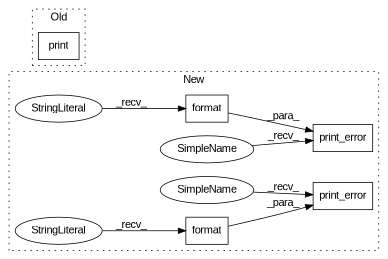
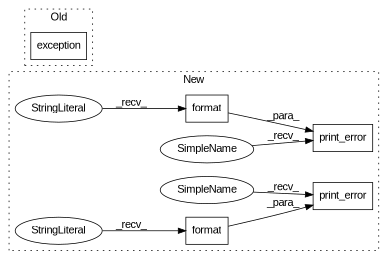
(59, 46) -> (59, 46)
